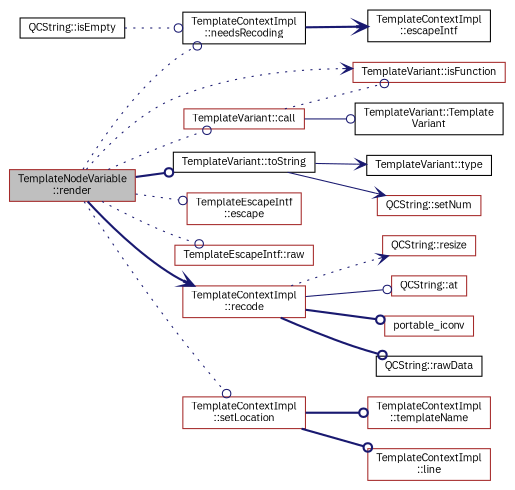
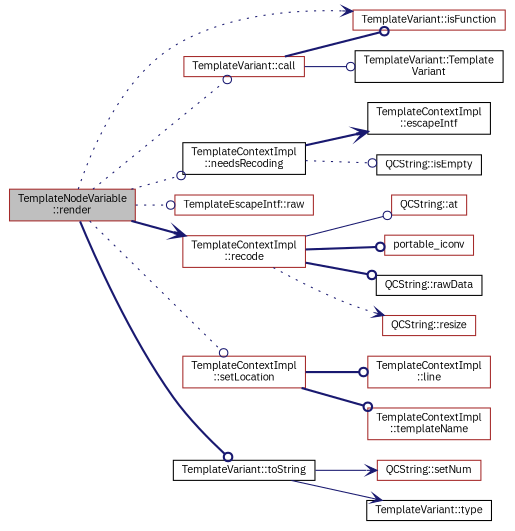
(149, 28) -> (337, 162)
(332, 97) -> (332, 44)
(244, 209) -> none
